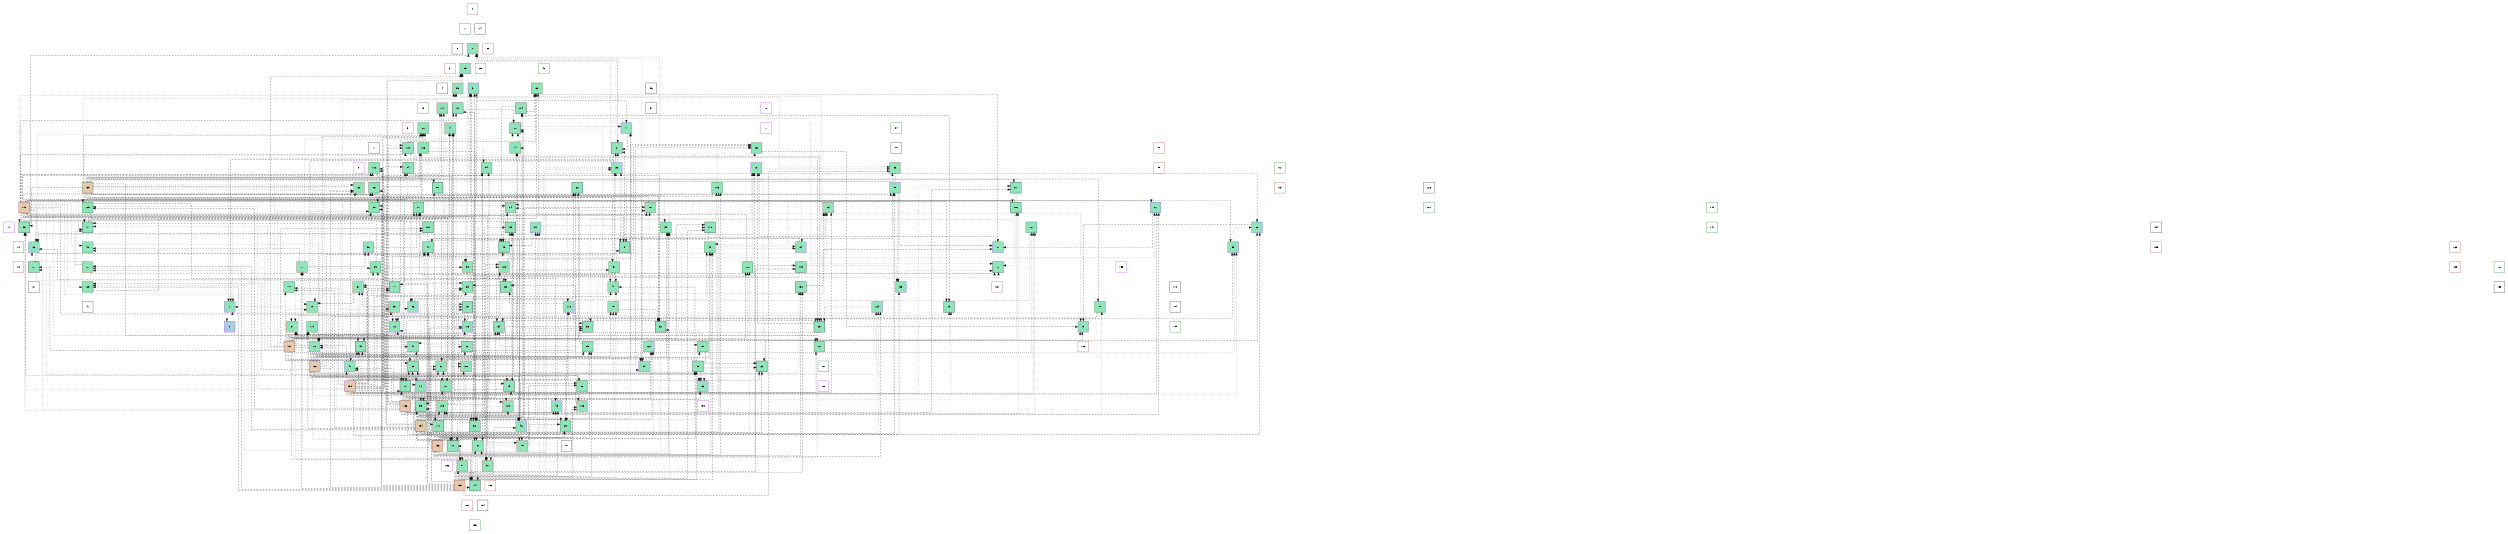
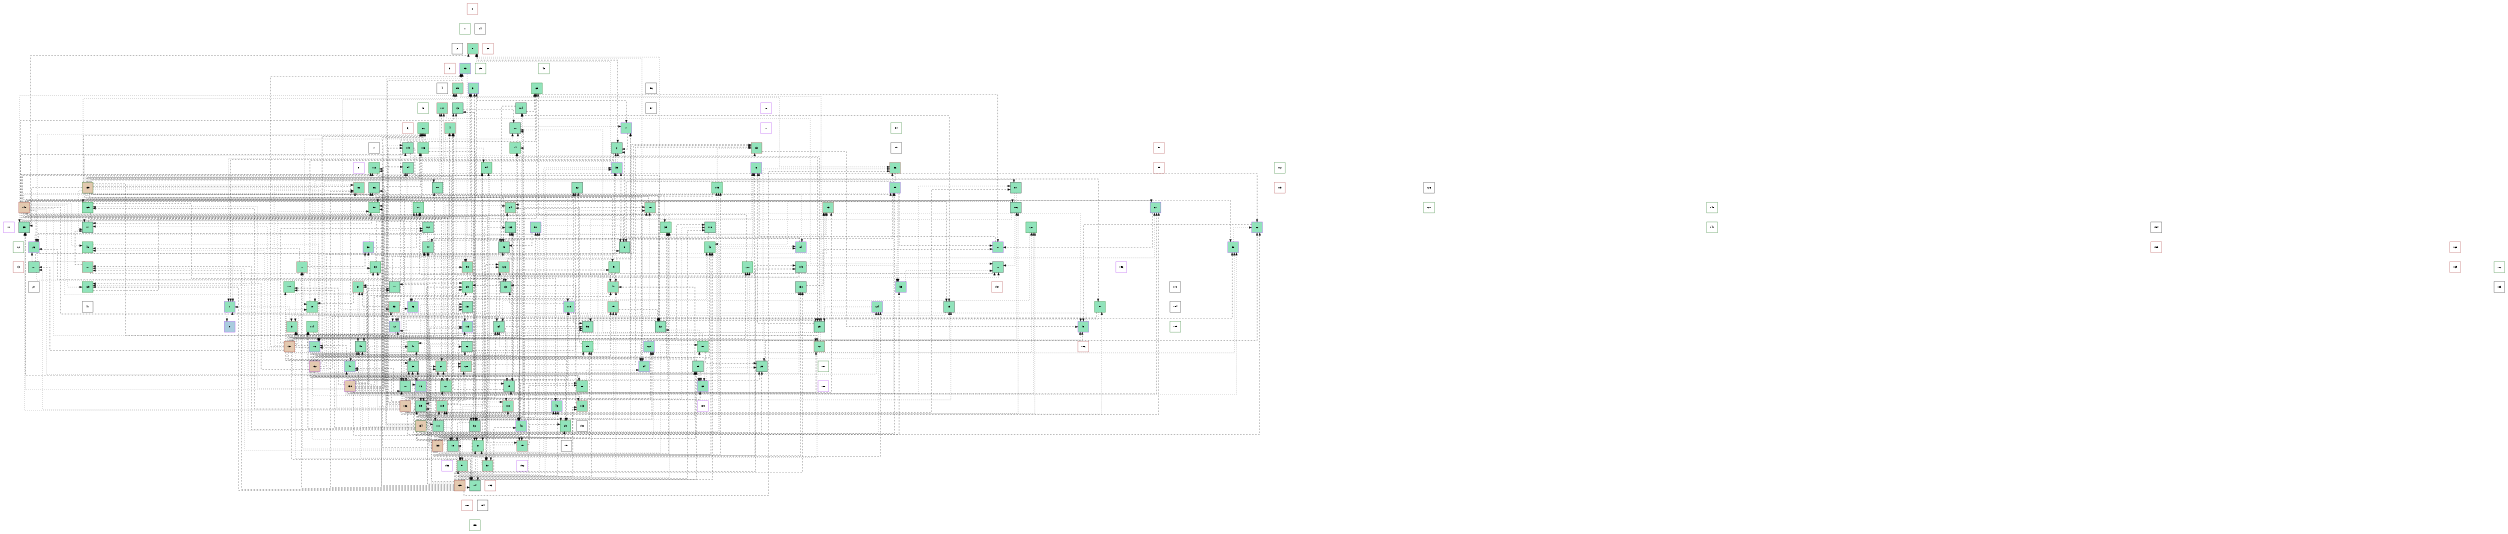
(454, 367) -> (427, 342)
none -> (582, 426)
none -> (522, 466)
